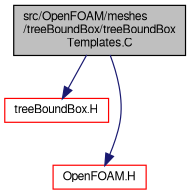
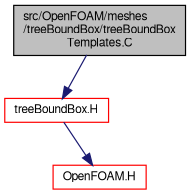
(121, 105) -> (75, 139)
